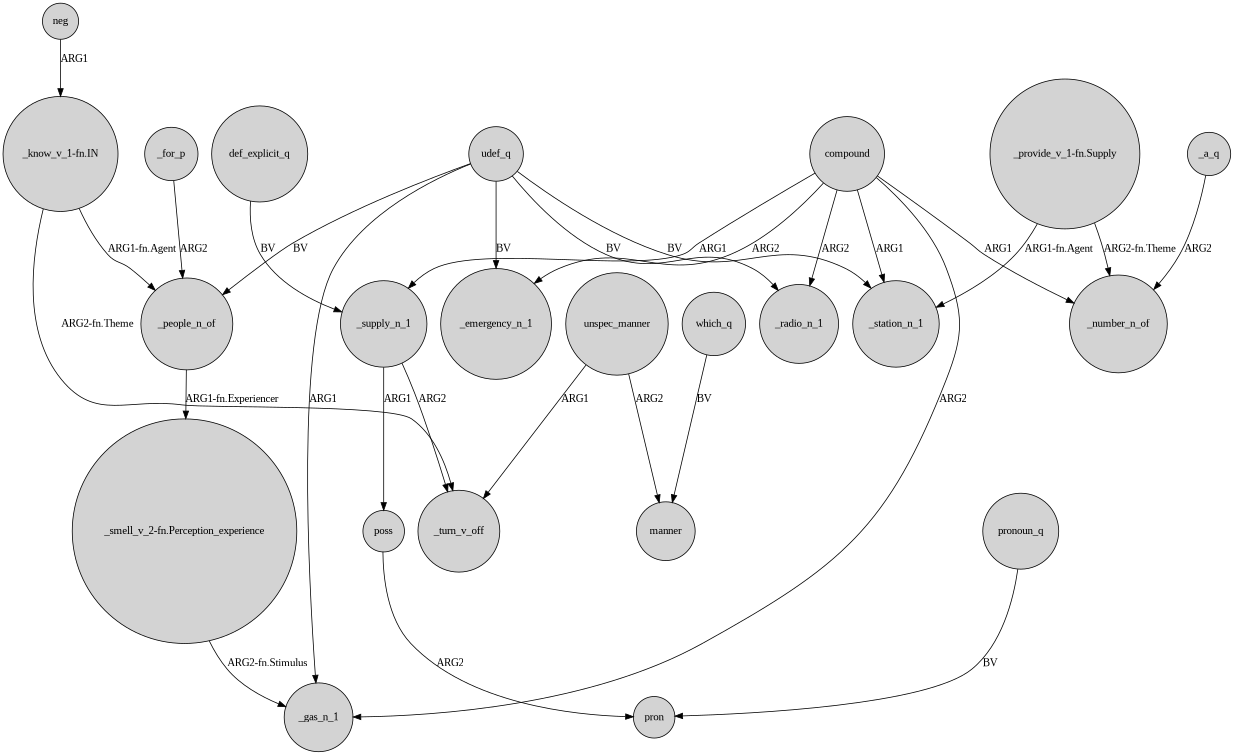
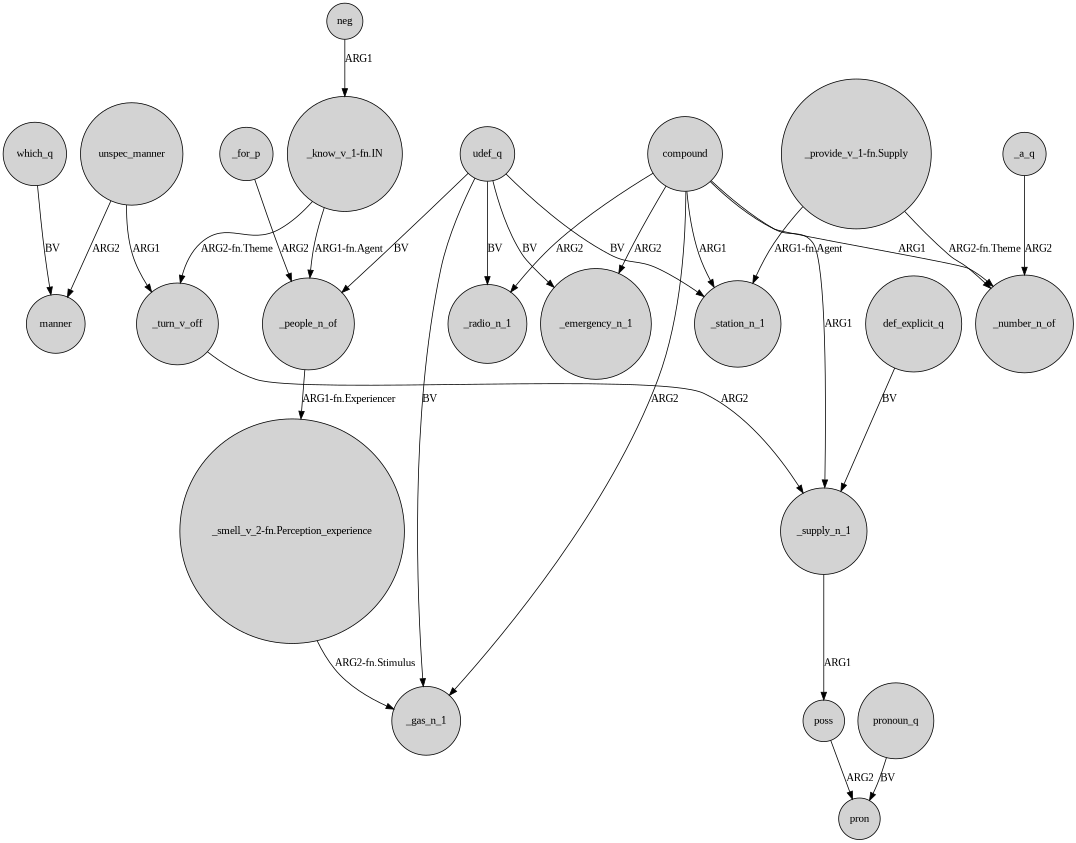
(323, 399) -> (430, 399)
(426, 423) -> (519, 384)
